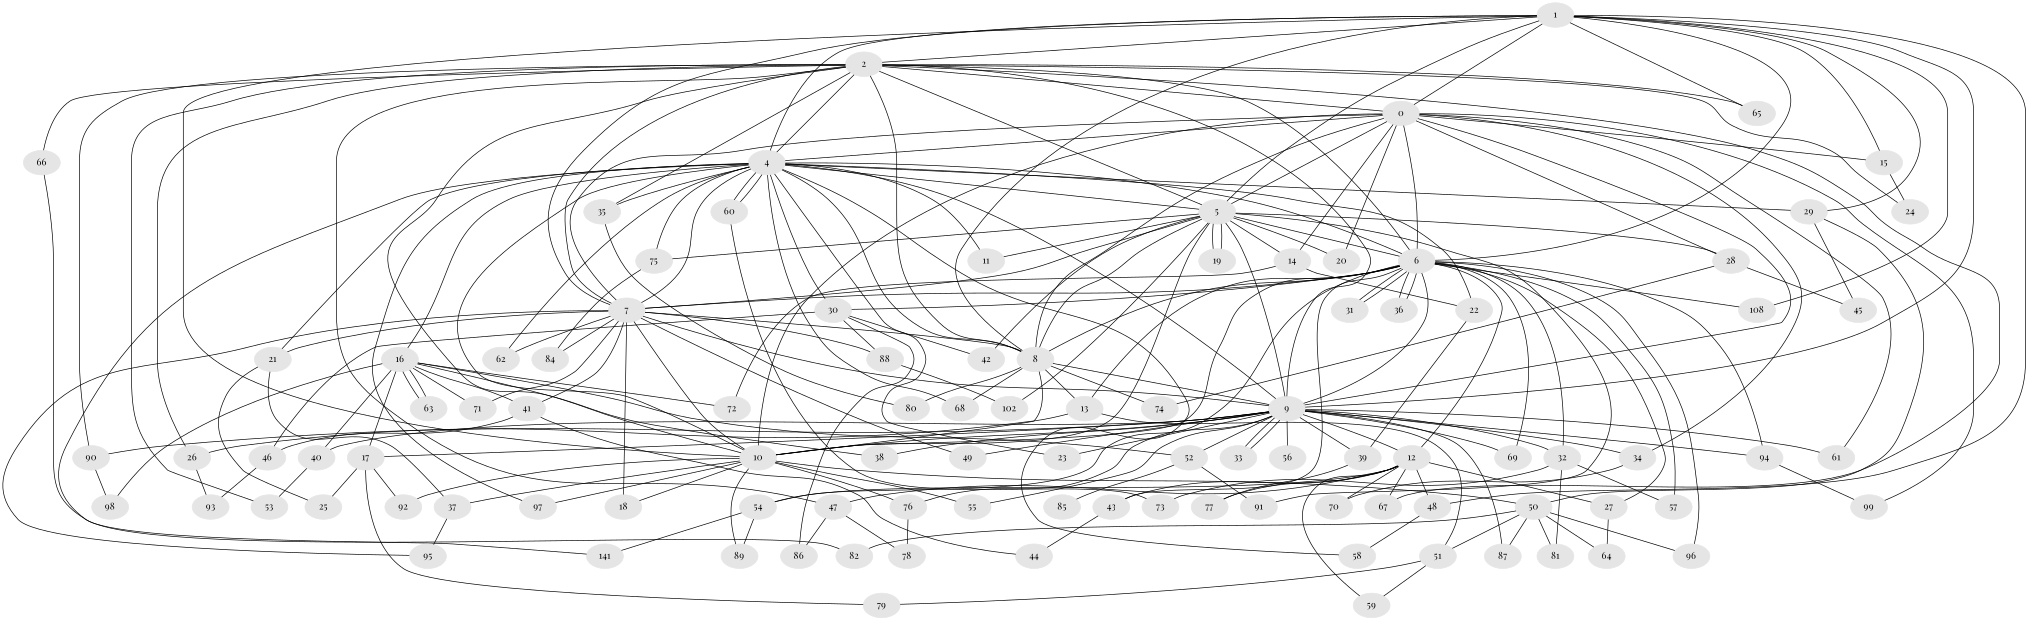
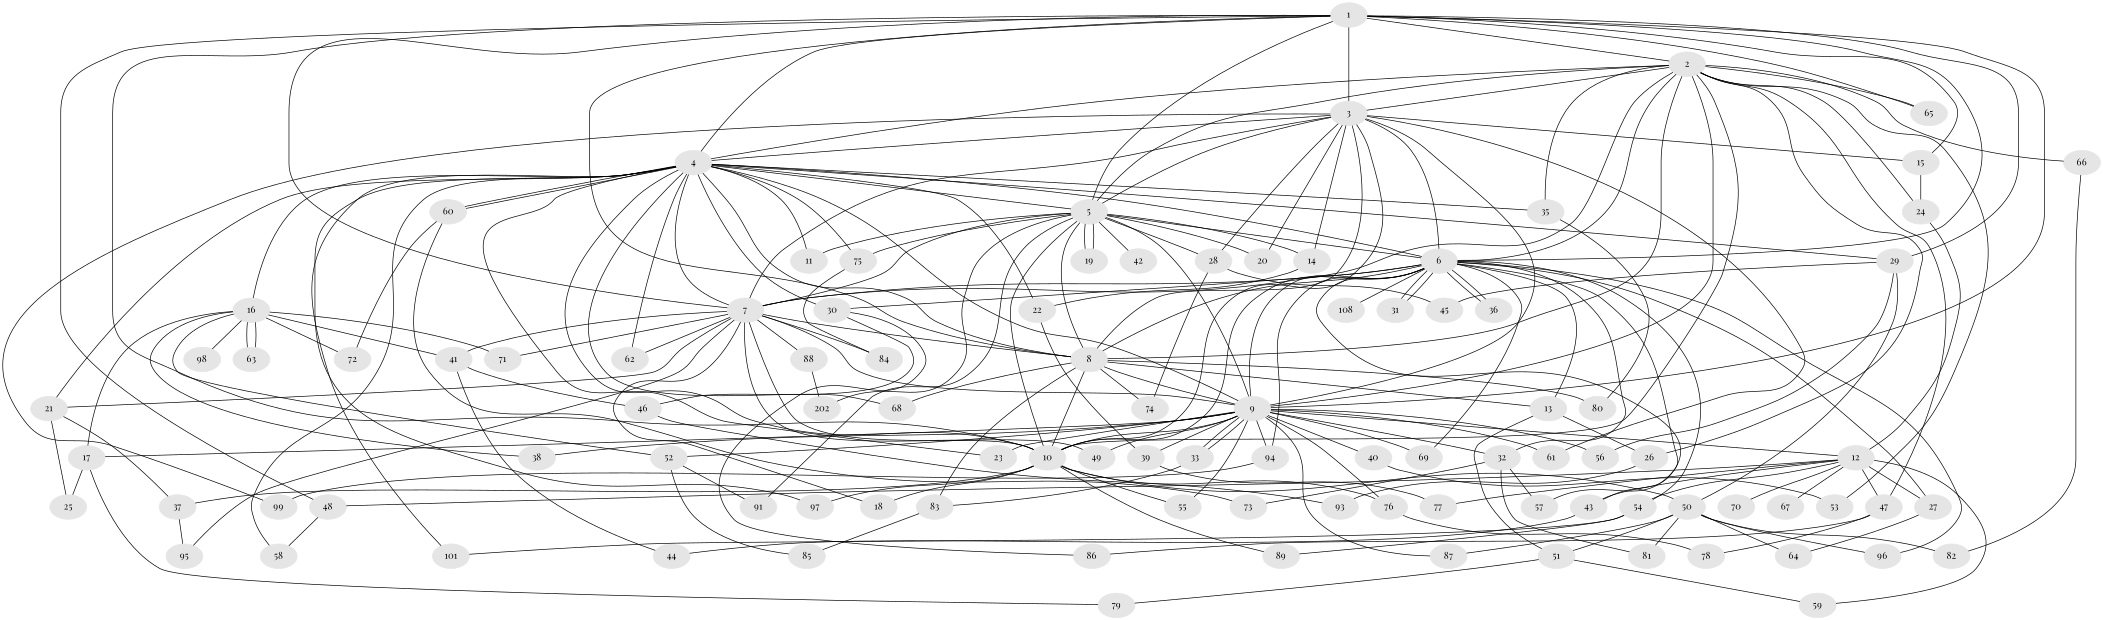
(1918, 76) -> none
(1401, 113) -> (1349, 113)
(1813, 172) -> none
(994, 280) -> (387, 283)
(859, 335) -> none
(928, 340) -> none
(1490, 345) -> (1950, 347)
none -> (1782, 398)
(358, 409) -> none
(1009, 409) -> (822, 409)
(91, 458) -> none
(1637, 458) -> none
(403, 507) -> none
none -> (935, 507)
(605, 556) -> (451, 556)
